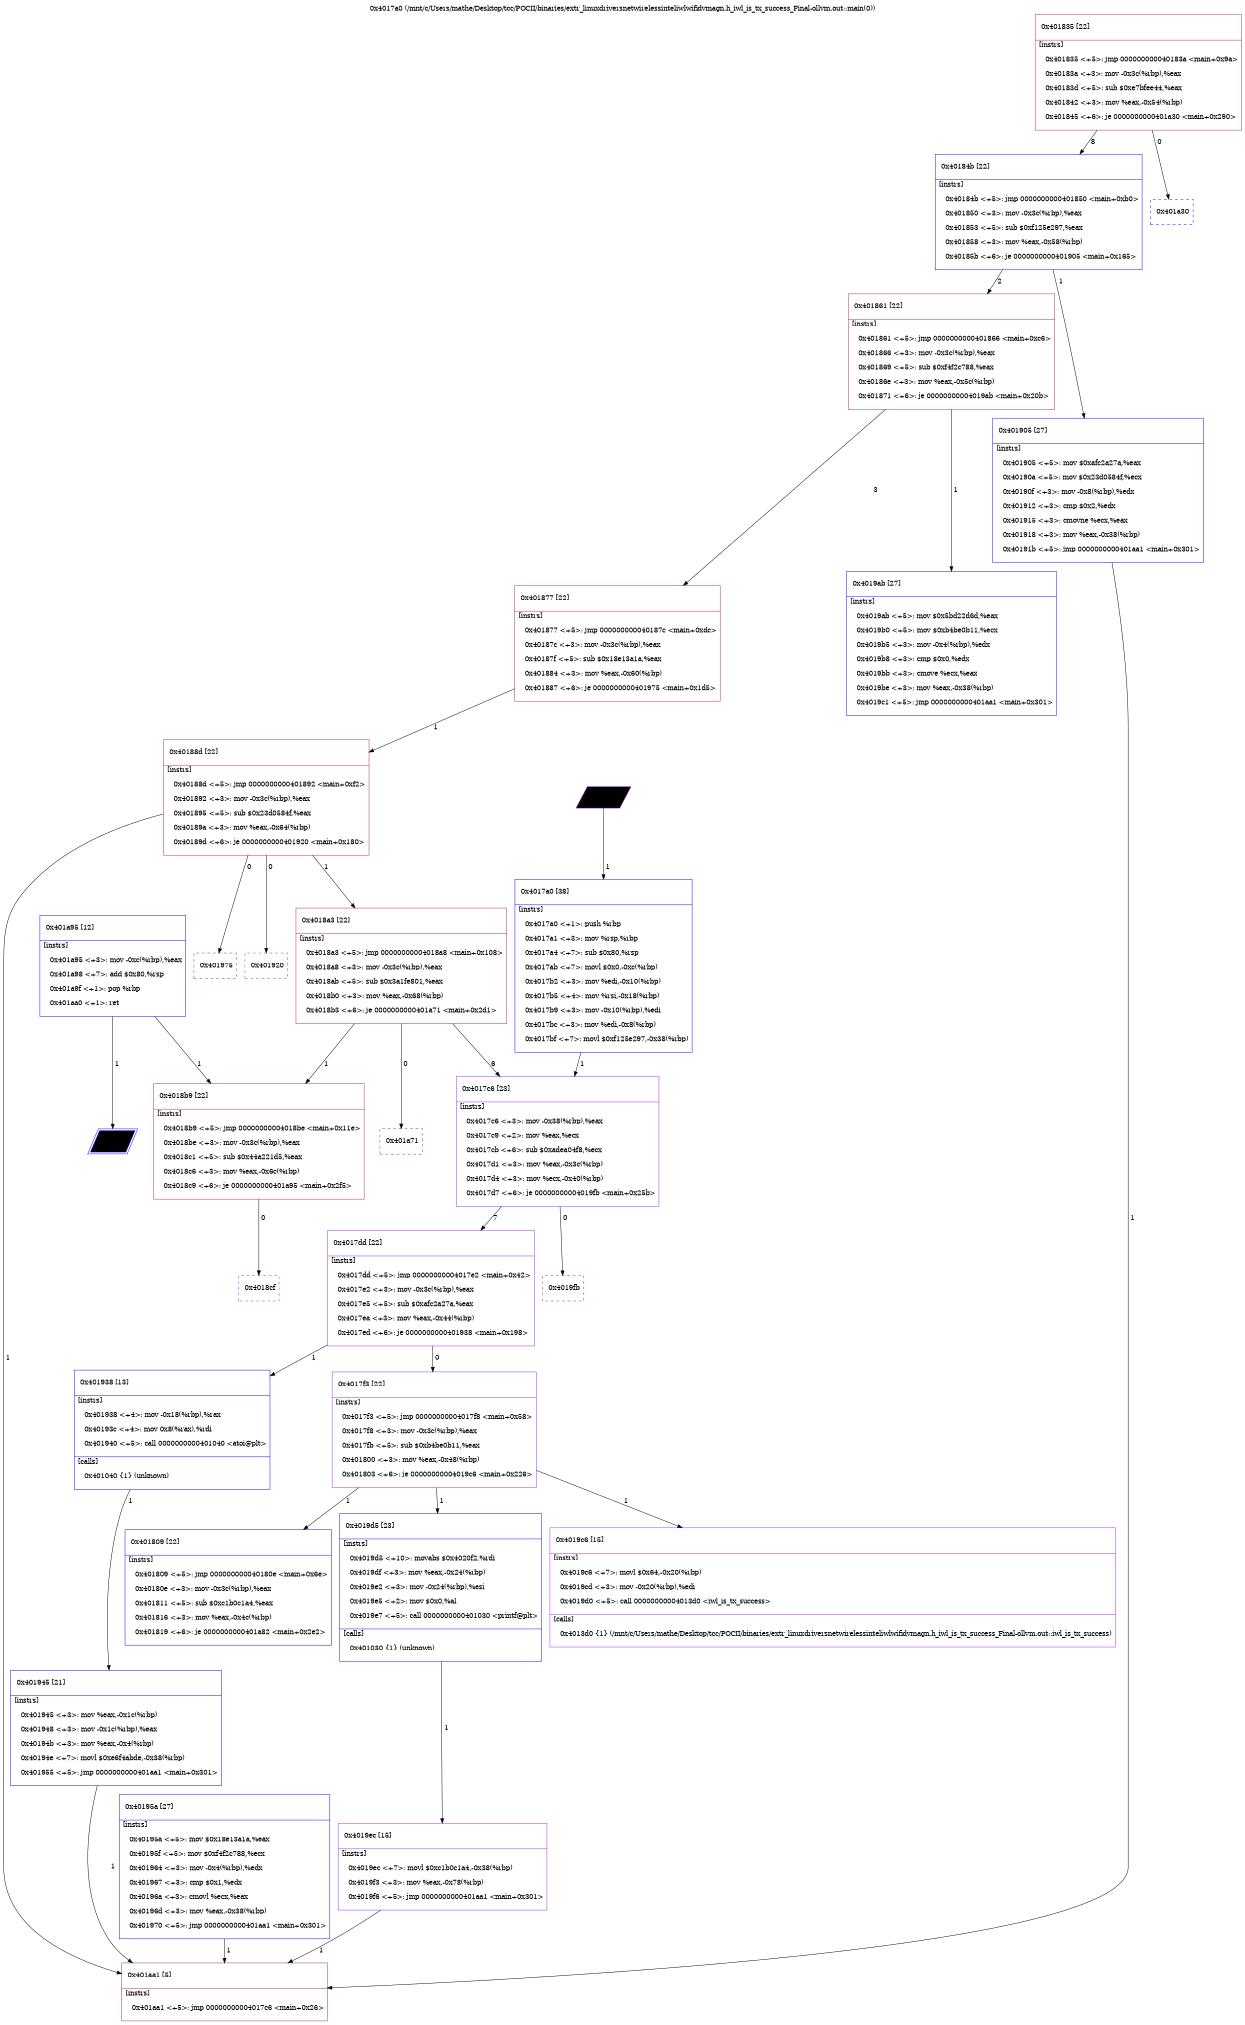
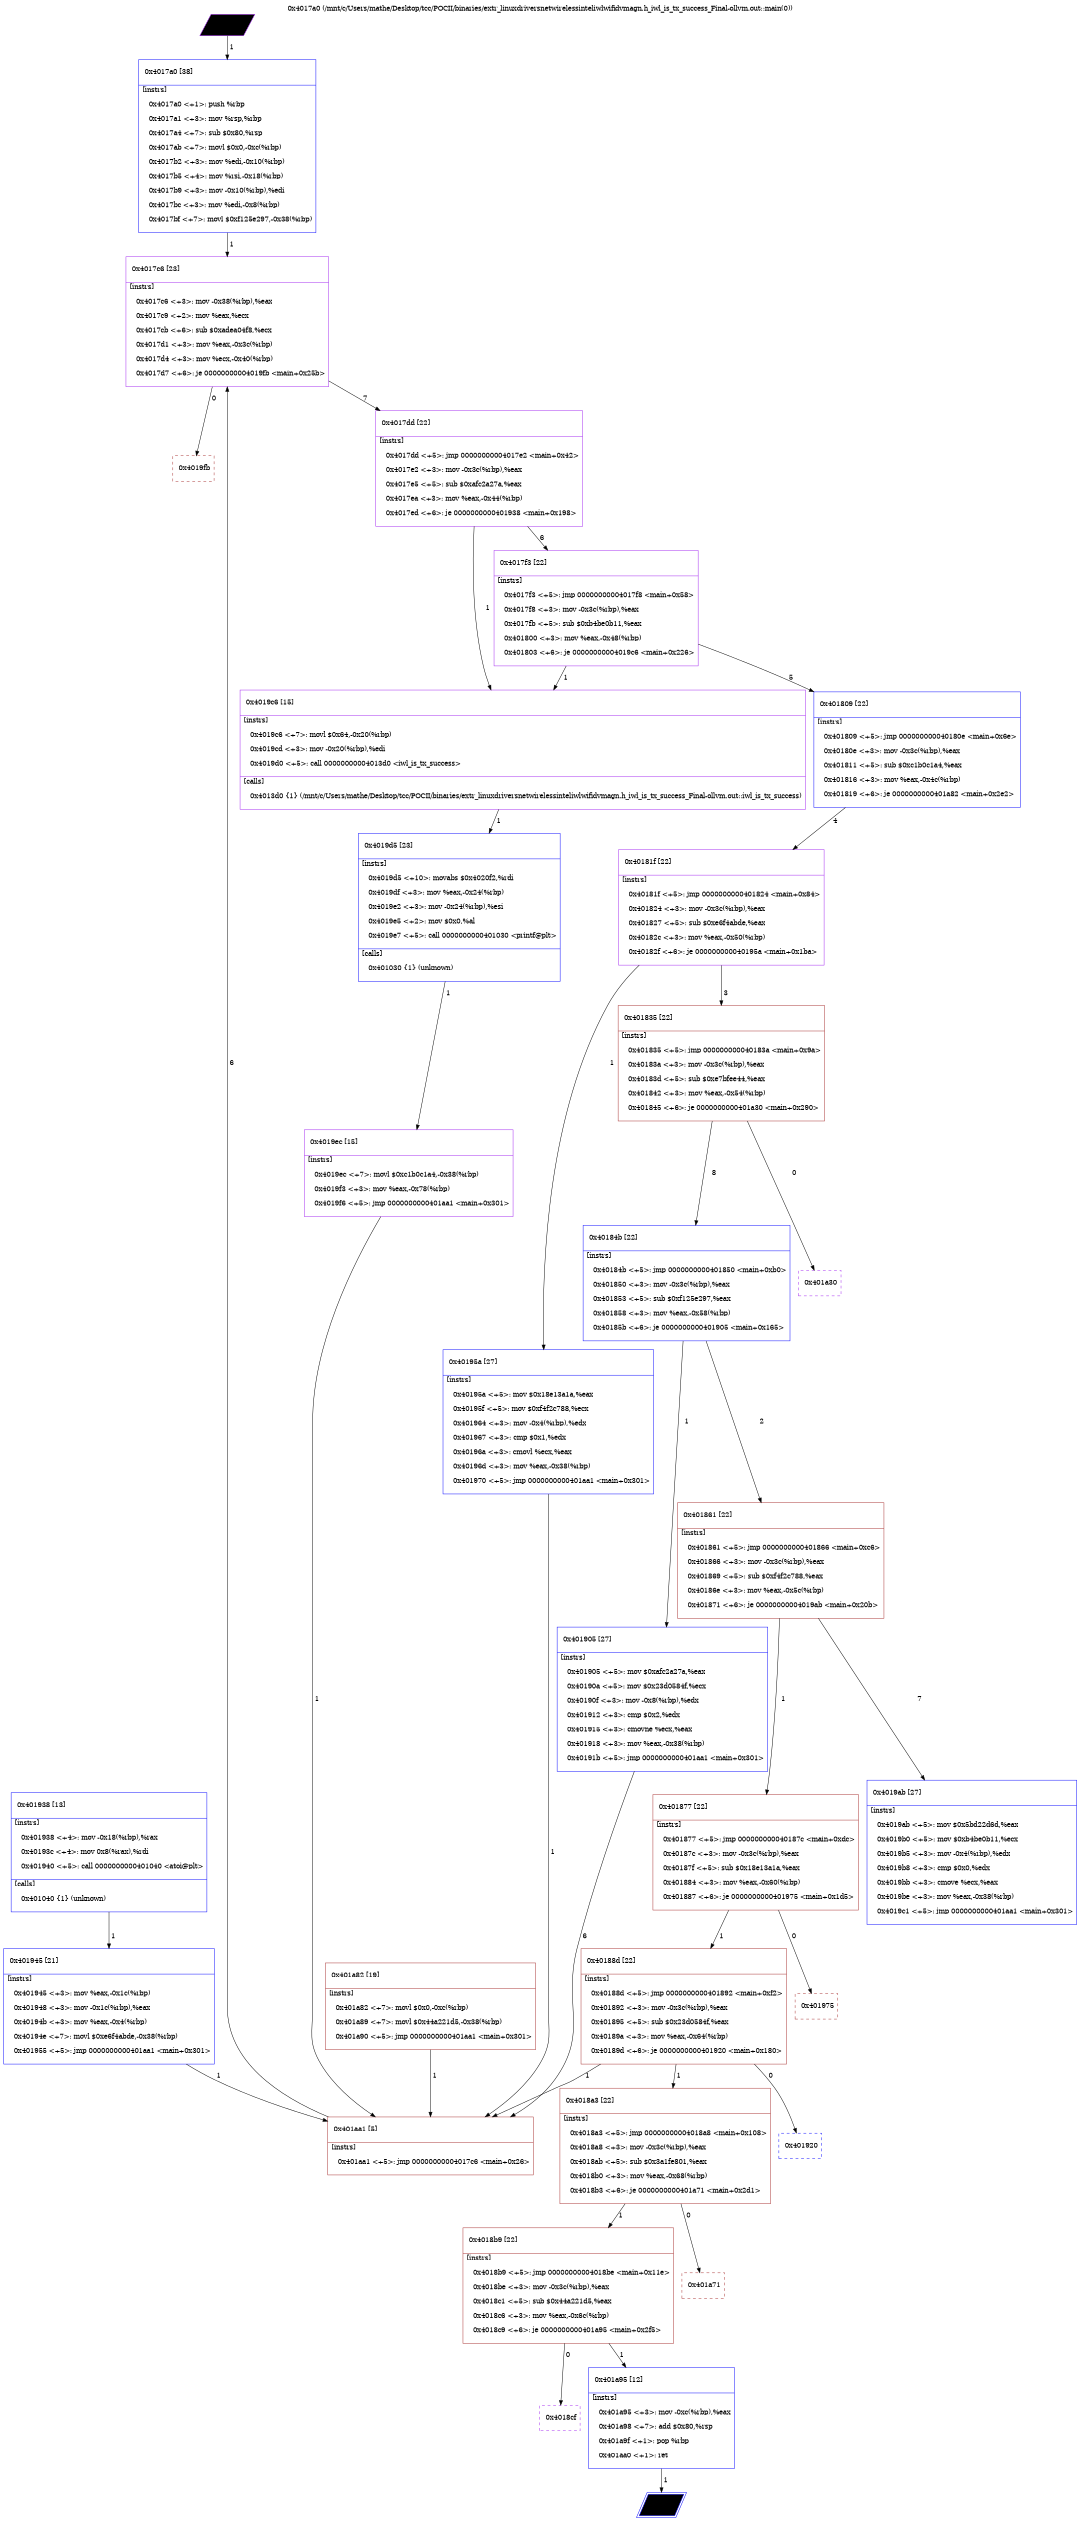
(1172, 212) -> (820, 1283)
(874, 490) -> (782, 1699)
(955, 490) -> (918, 1699)
(234, 902) -> (794, 1950)
none -> (721, 907)
(266, 966) -> (800, 2146)
(181, 1048) -> (616, 2353)
(475, 1048) -> (227, 1278)
(1131, 1218) -> (584, 1937)
(436, 1358) -> (541, 538)
(301, 1359) -> (475, 607)
(437, 1498) -> (495, 819)
(347, 1501) -> (790, 678)
none -> (430, 2006)
